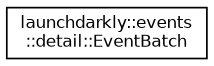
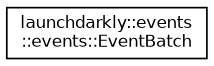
(107, 33) -> (107, 33)
